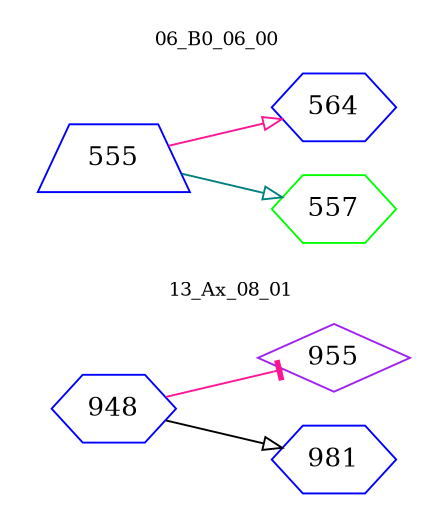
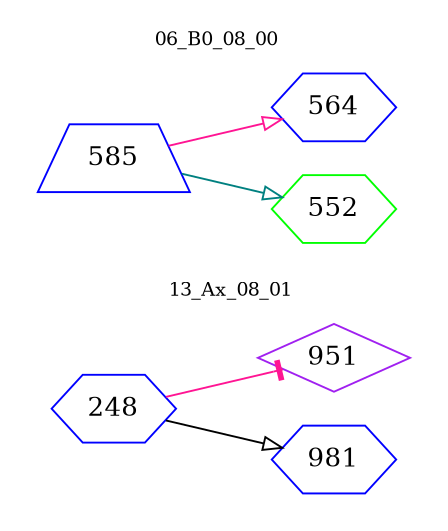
(217, 40) -> (217, 40)
(114, 158) -> (114, 158)
(334, 209) -> (334, 209)
(334, 358) -> (334, 358)
(114, 409) -> (114, 409)
